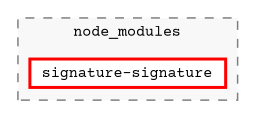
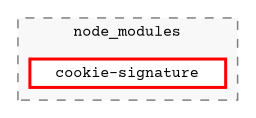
(128, 73) -> (128, 73)
